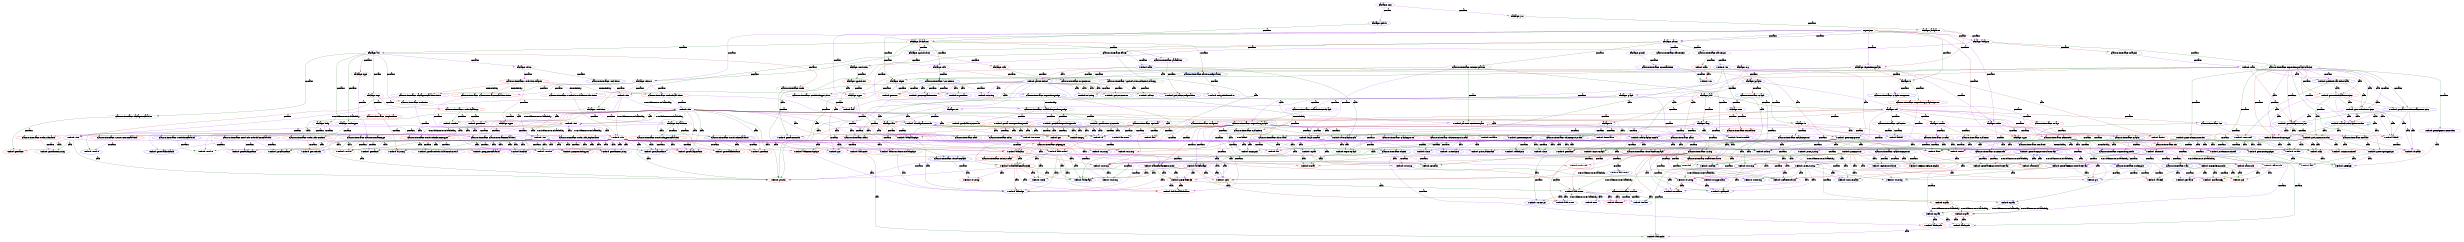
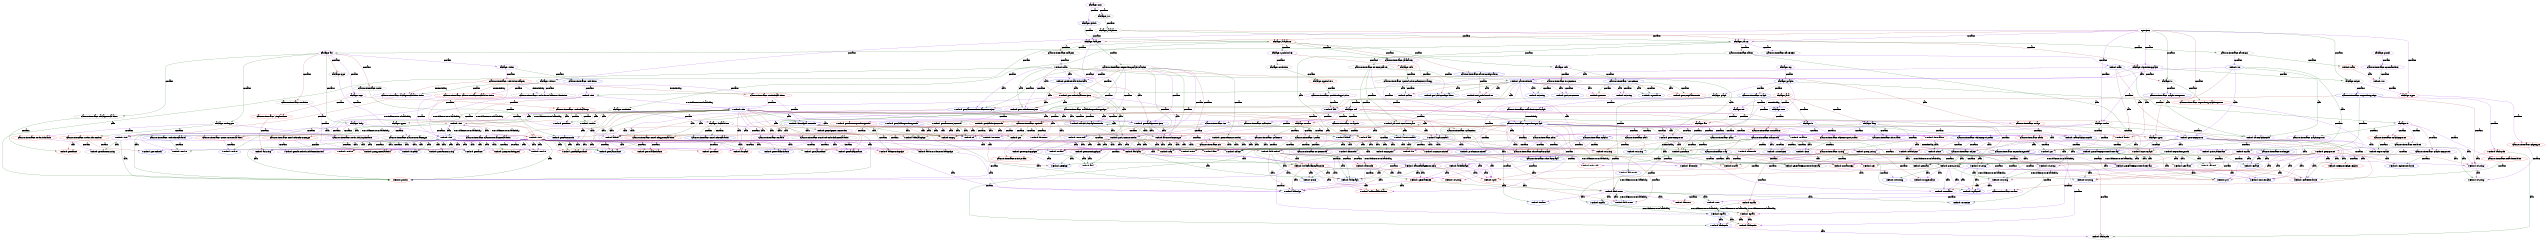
(1242, 138) -> (1467, 138)
(2165, 162) -> none
(1687, 166) -> (2502, 166)
